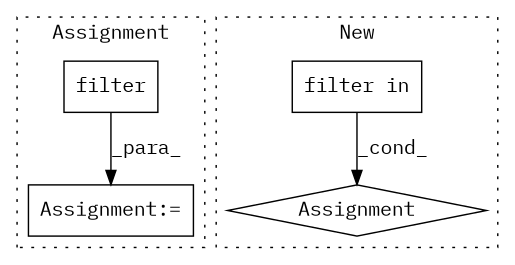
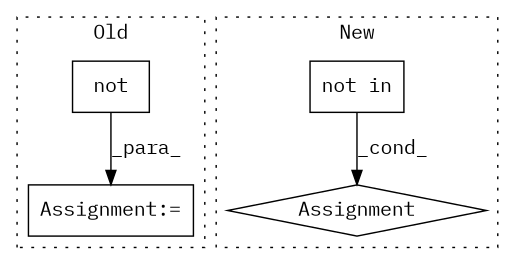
(111, 33) -> (111, 33)
(111, 87) -> (111, 87)
(357, 87) -> (357, 87)
